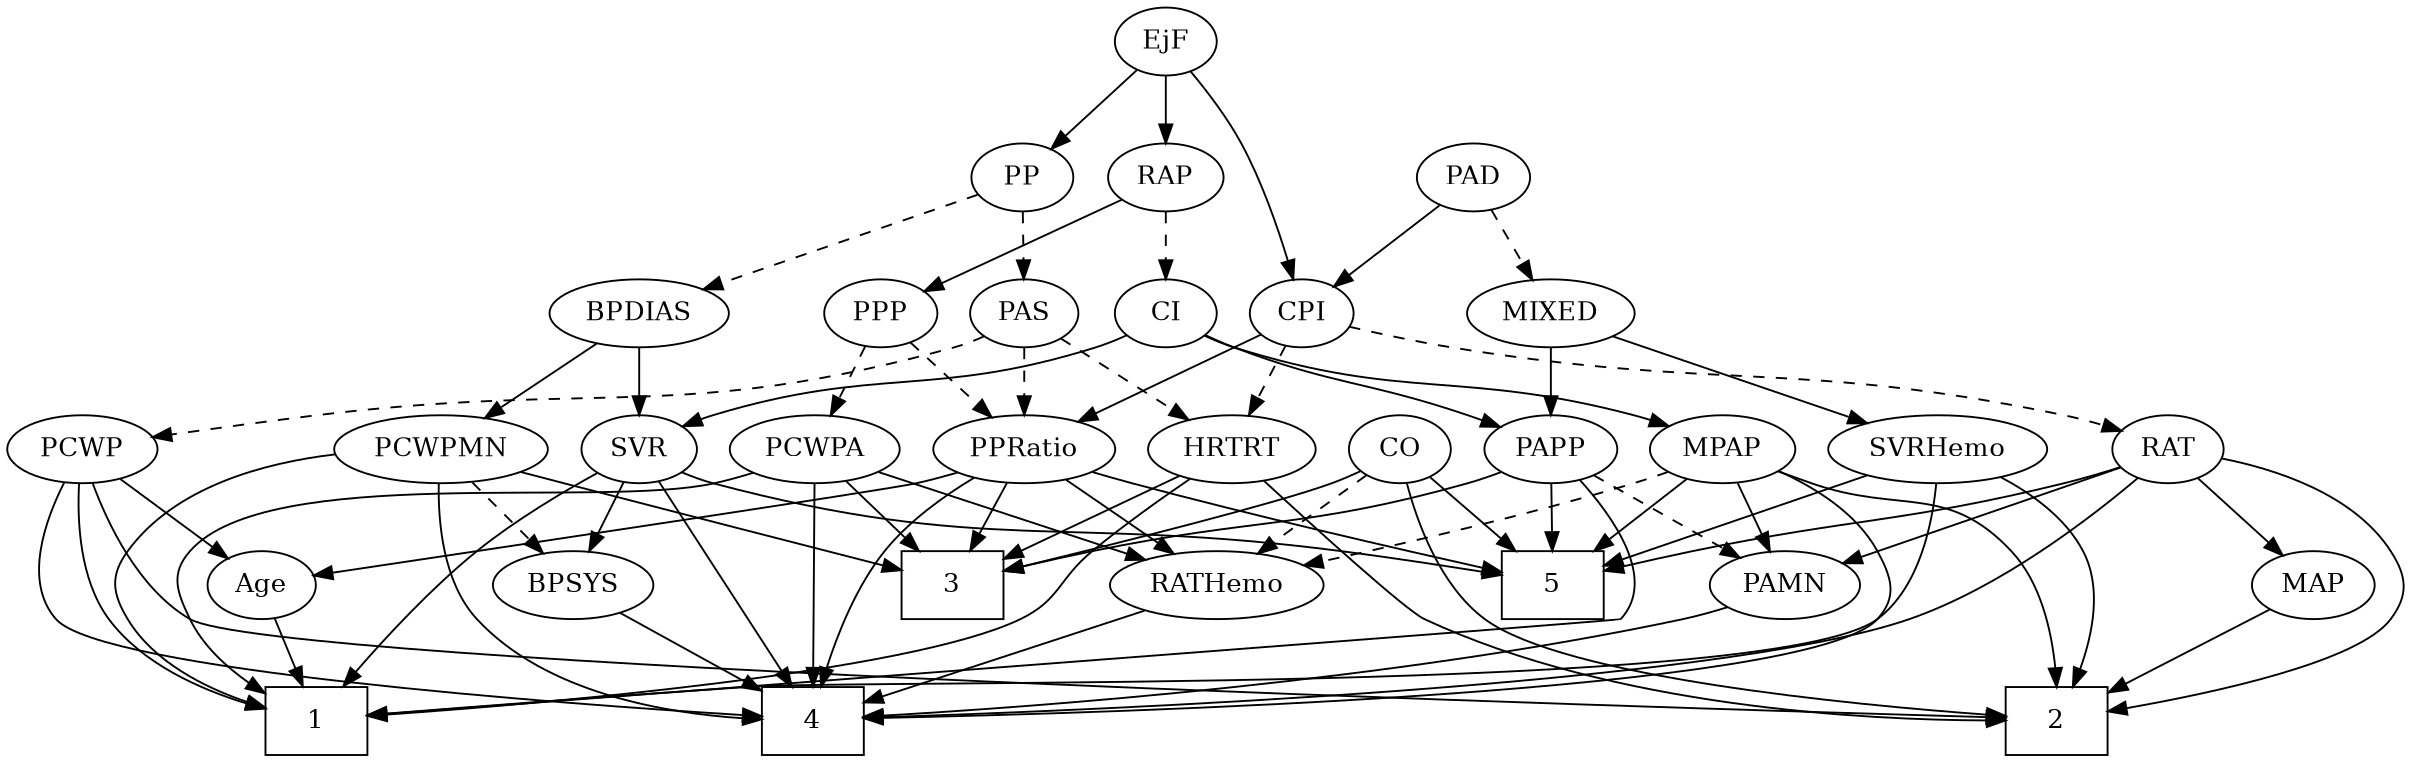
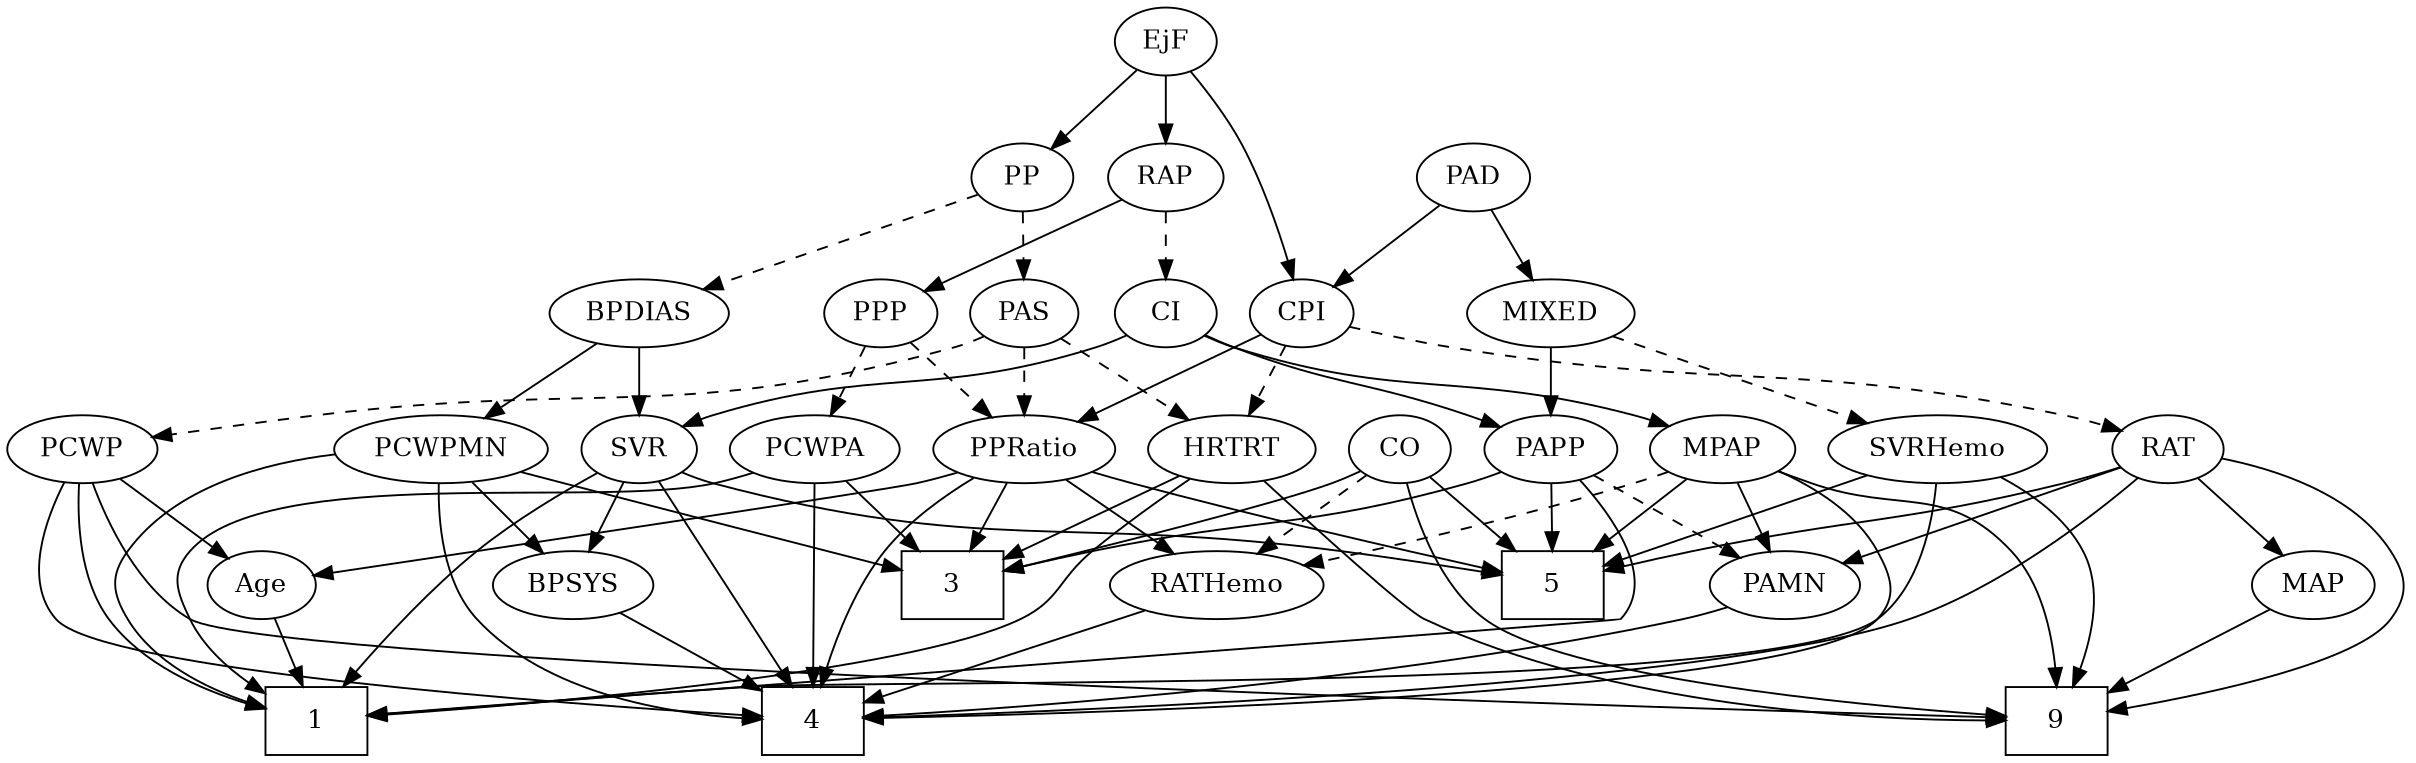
(1507, 237) -> (1507, 237)
(1766, 389) -> (1766, 389)
(501, 511) -> (501, 511)
(1009, 515) -> none
(2057, 721) -> (2057, 721)
